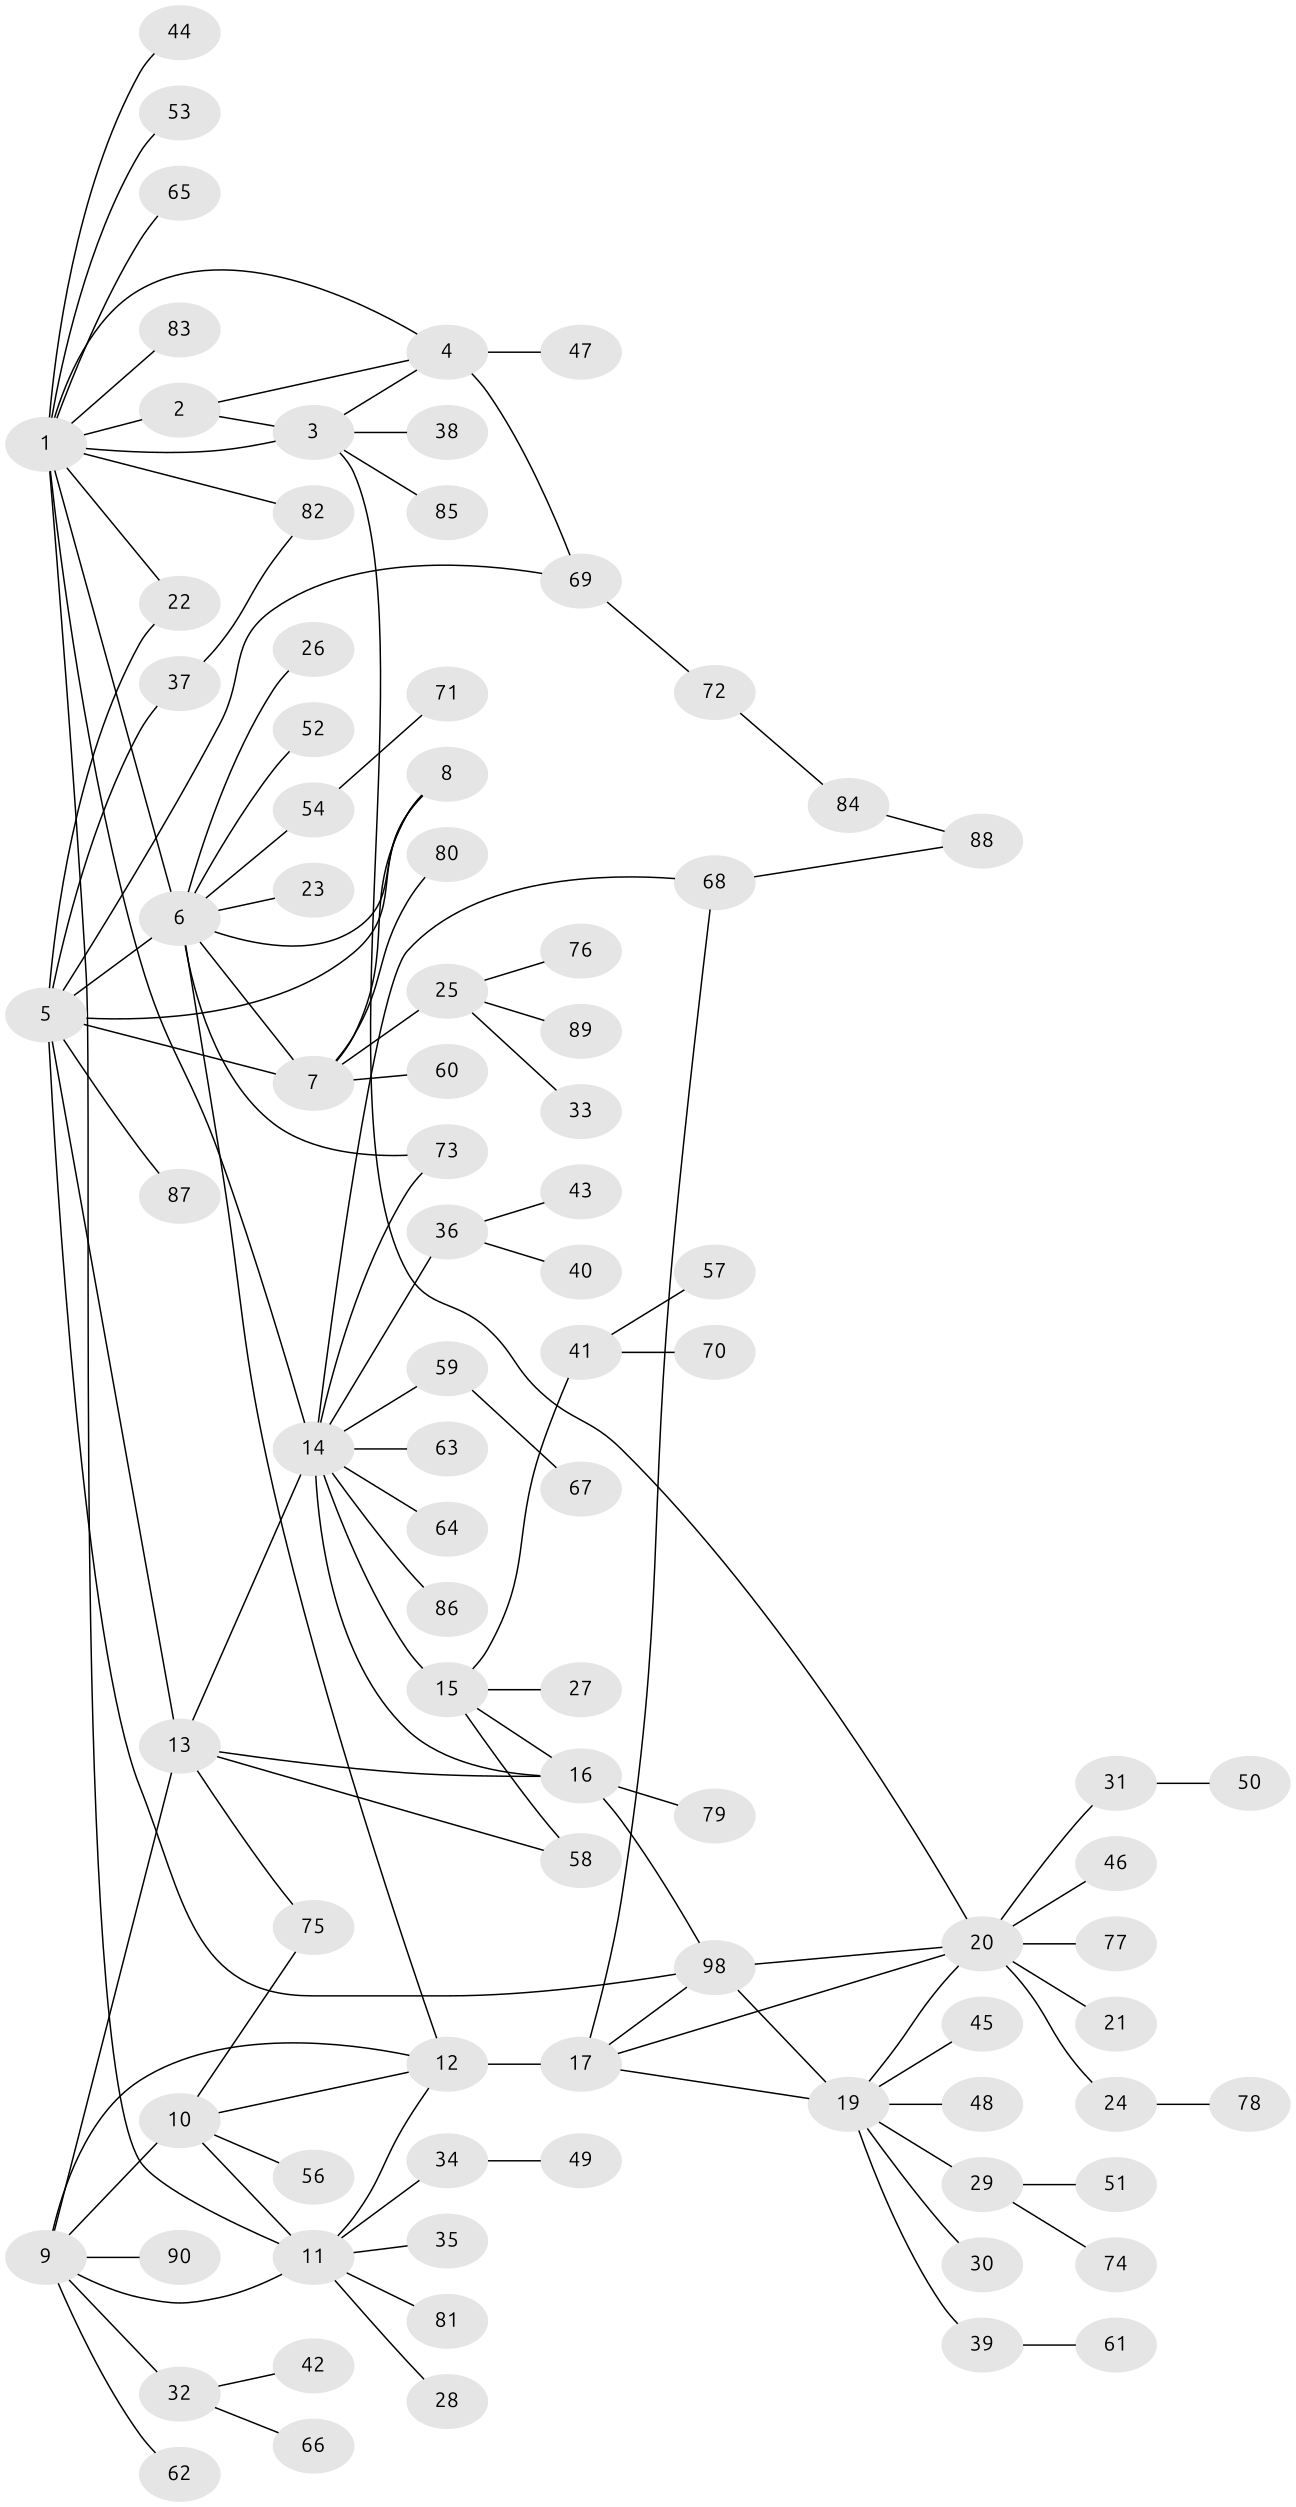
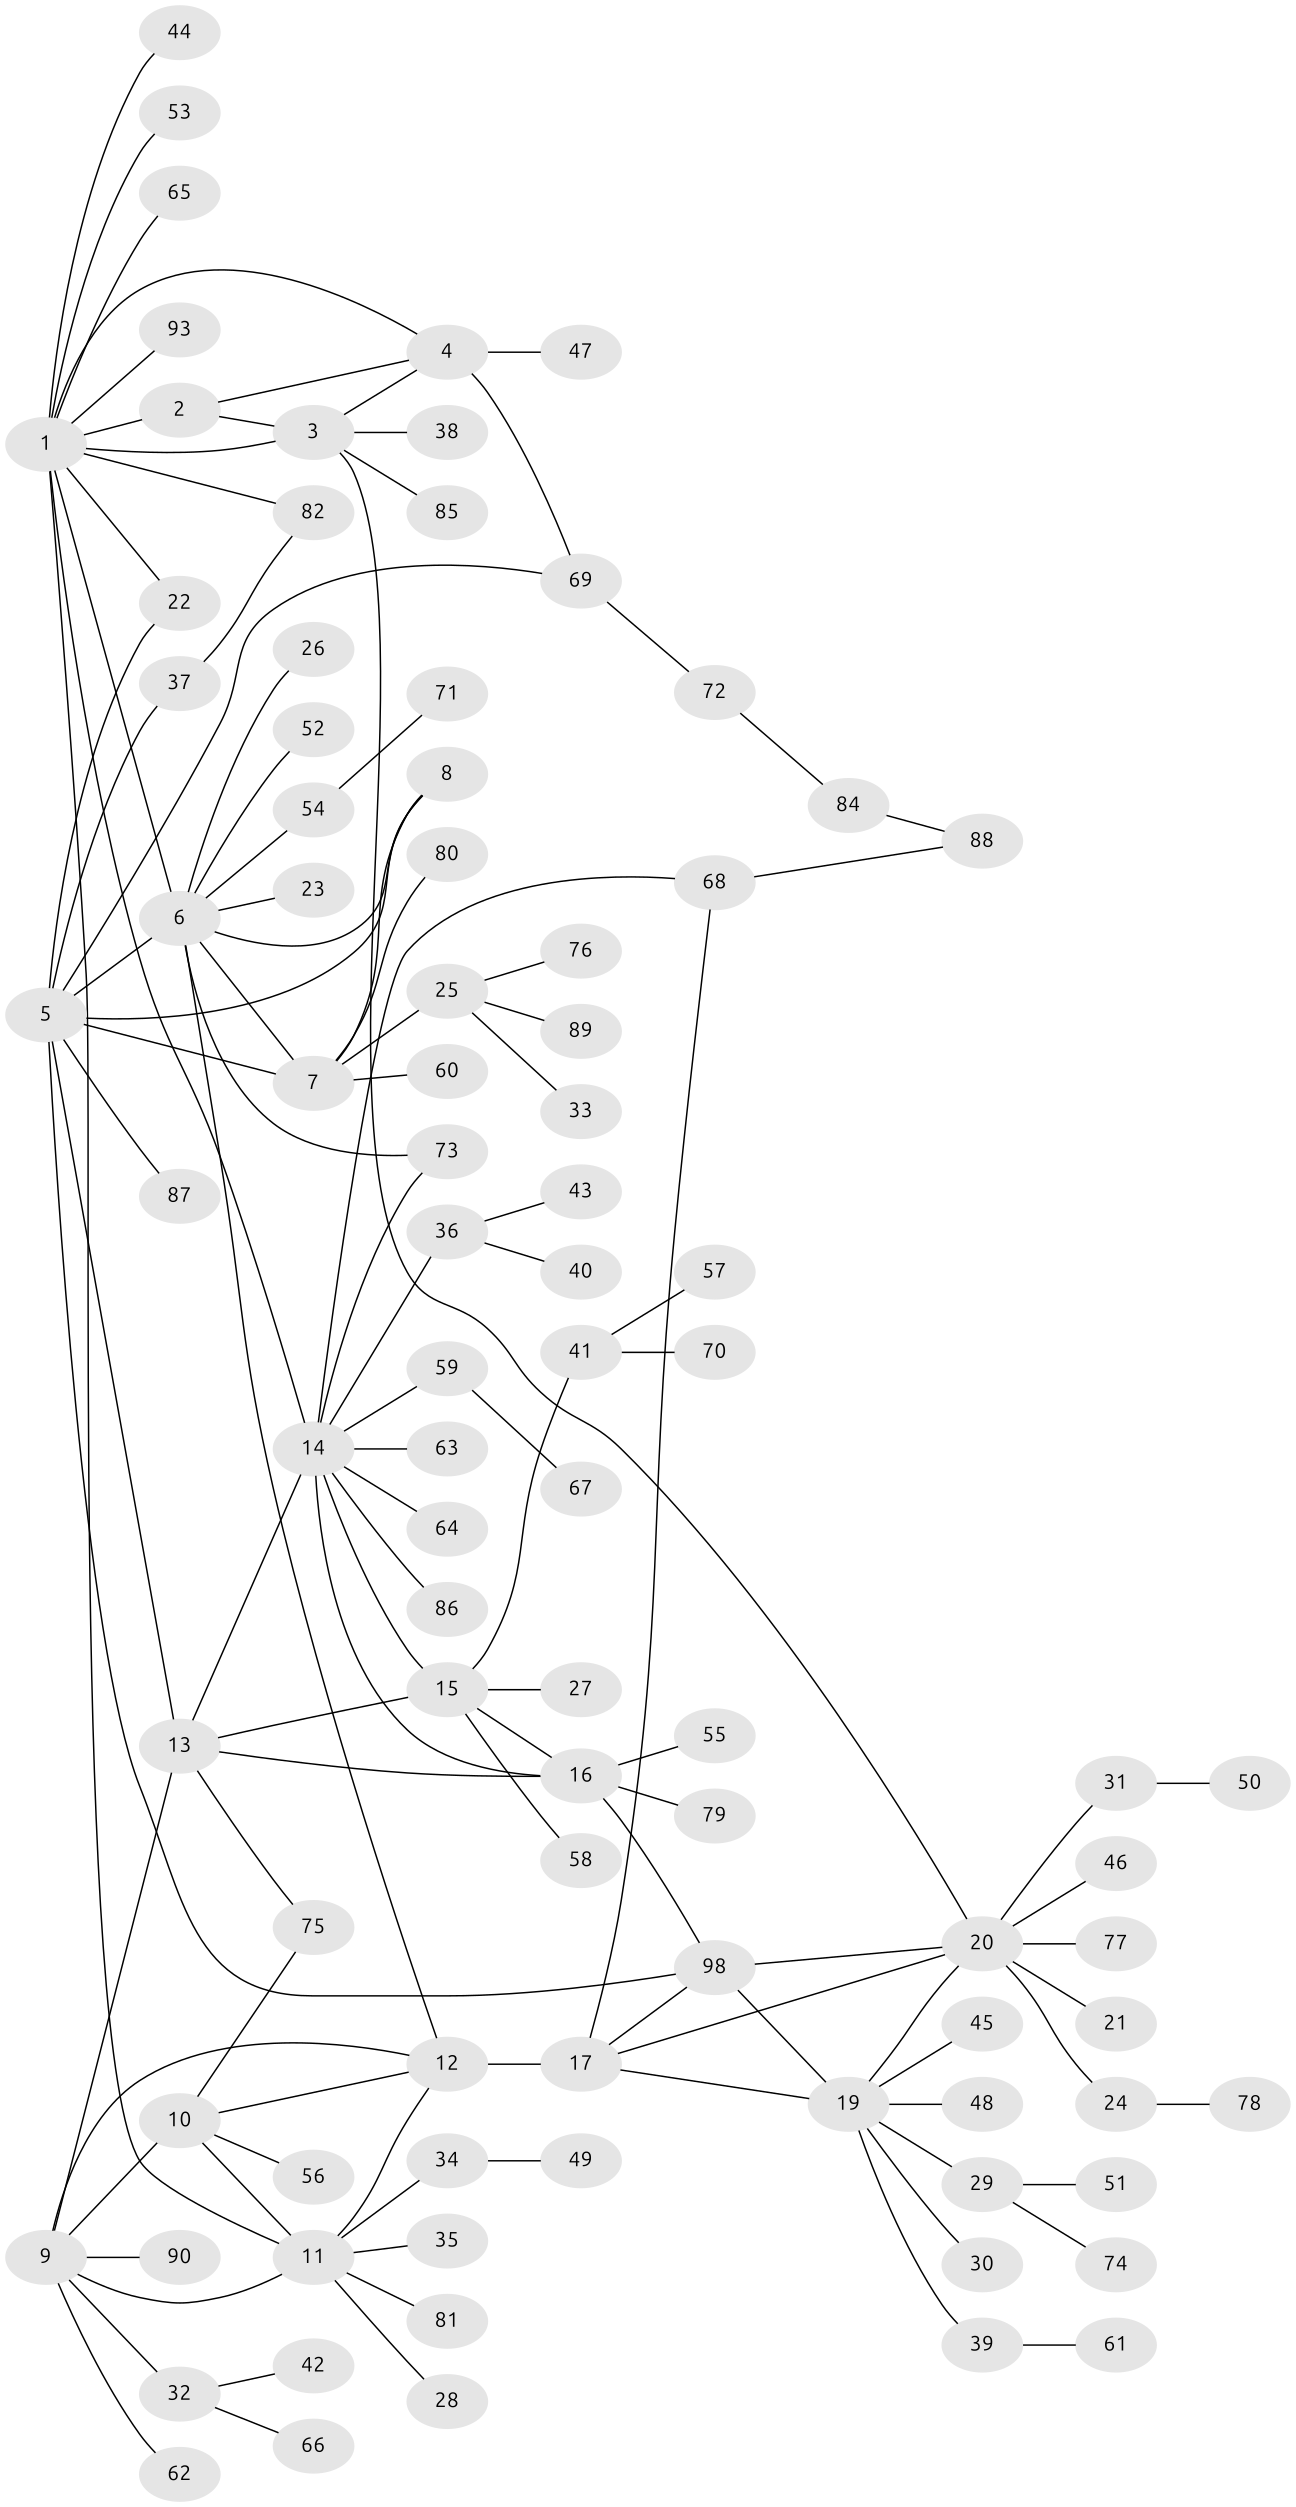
(180, 330) -> (180, 330)
none -> (715, 1736)
(380, 1804) -> (313, 1717)
